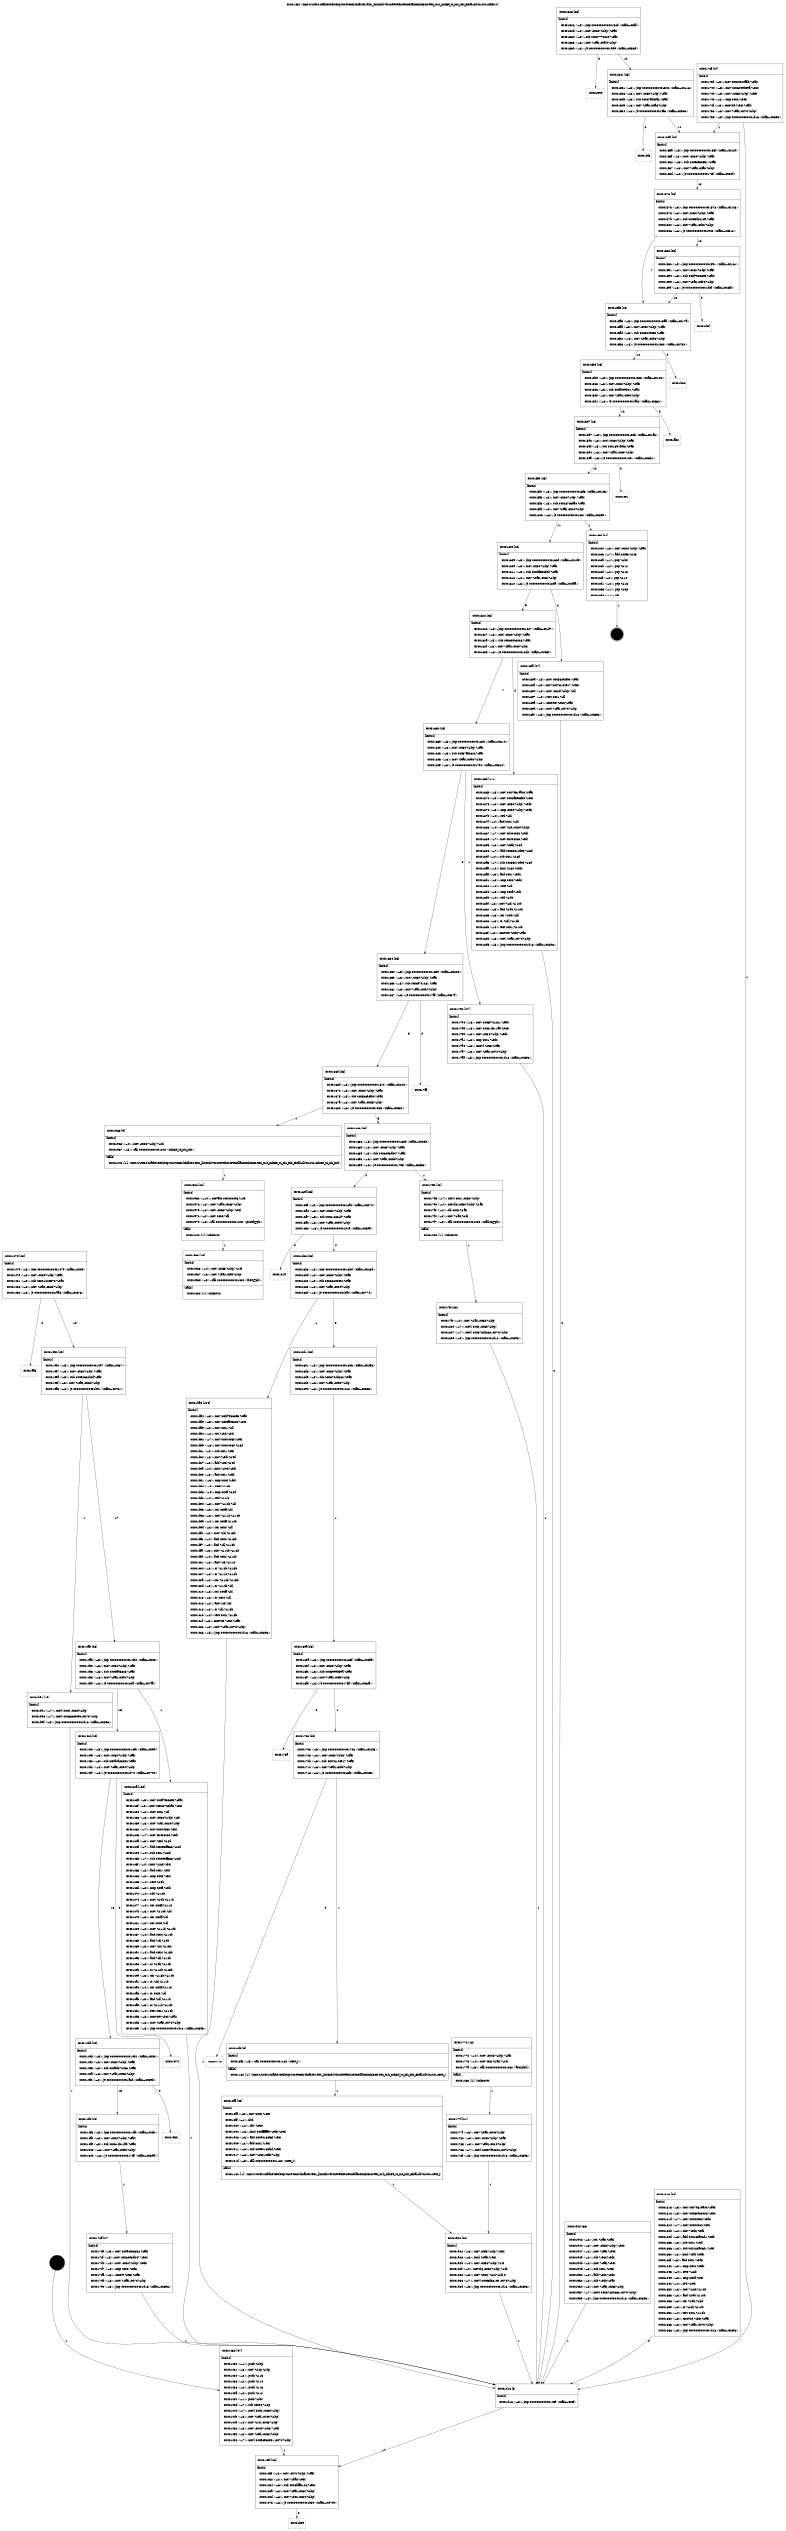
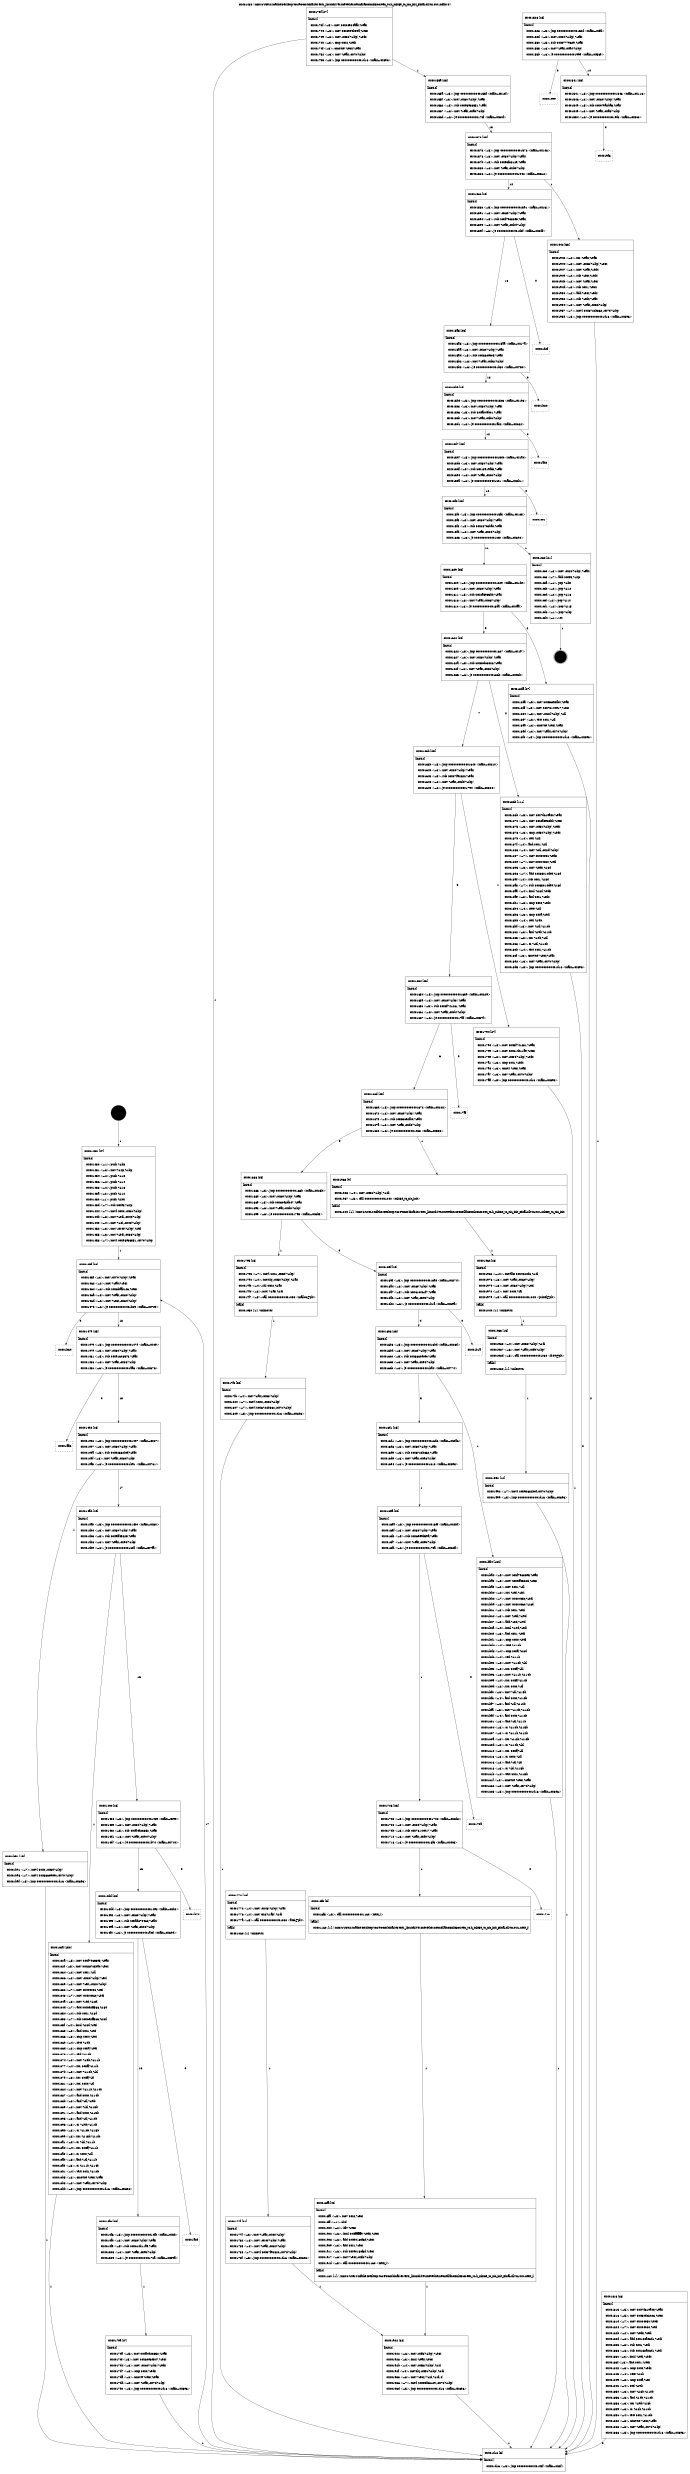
(673, 124) -> none
(643, 267) -> (565, 207)
none -> (119, 1319)
none -> (526, 1488)
